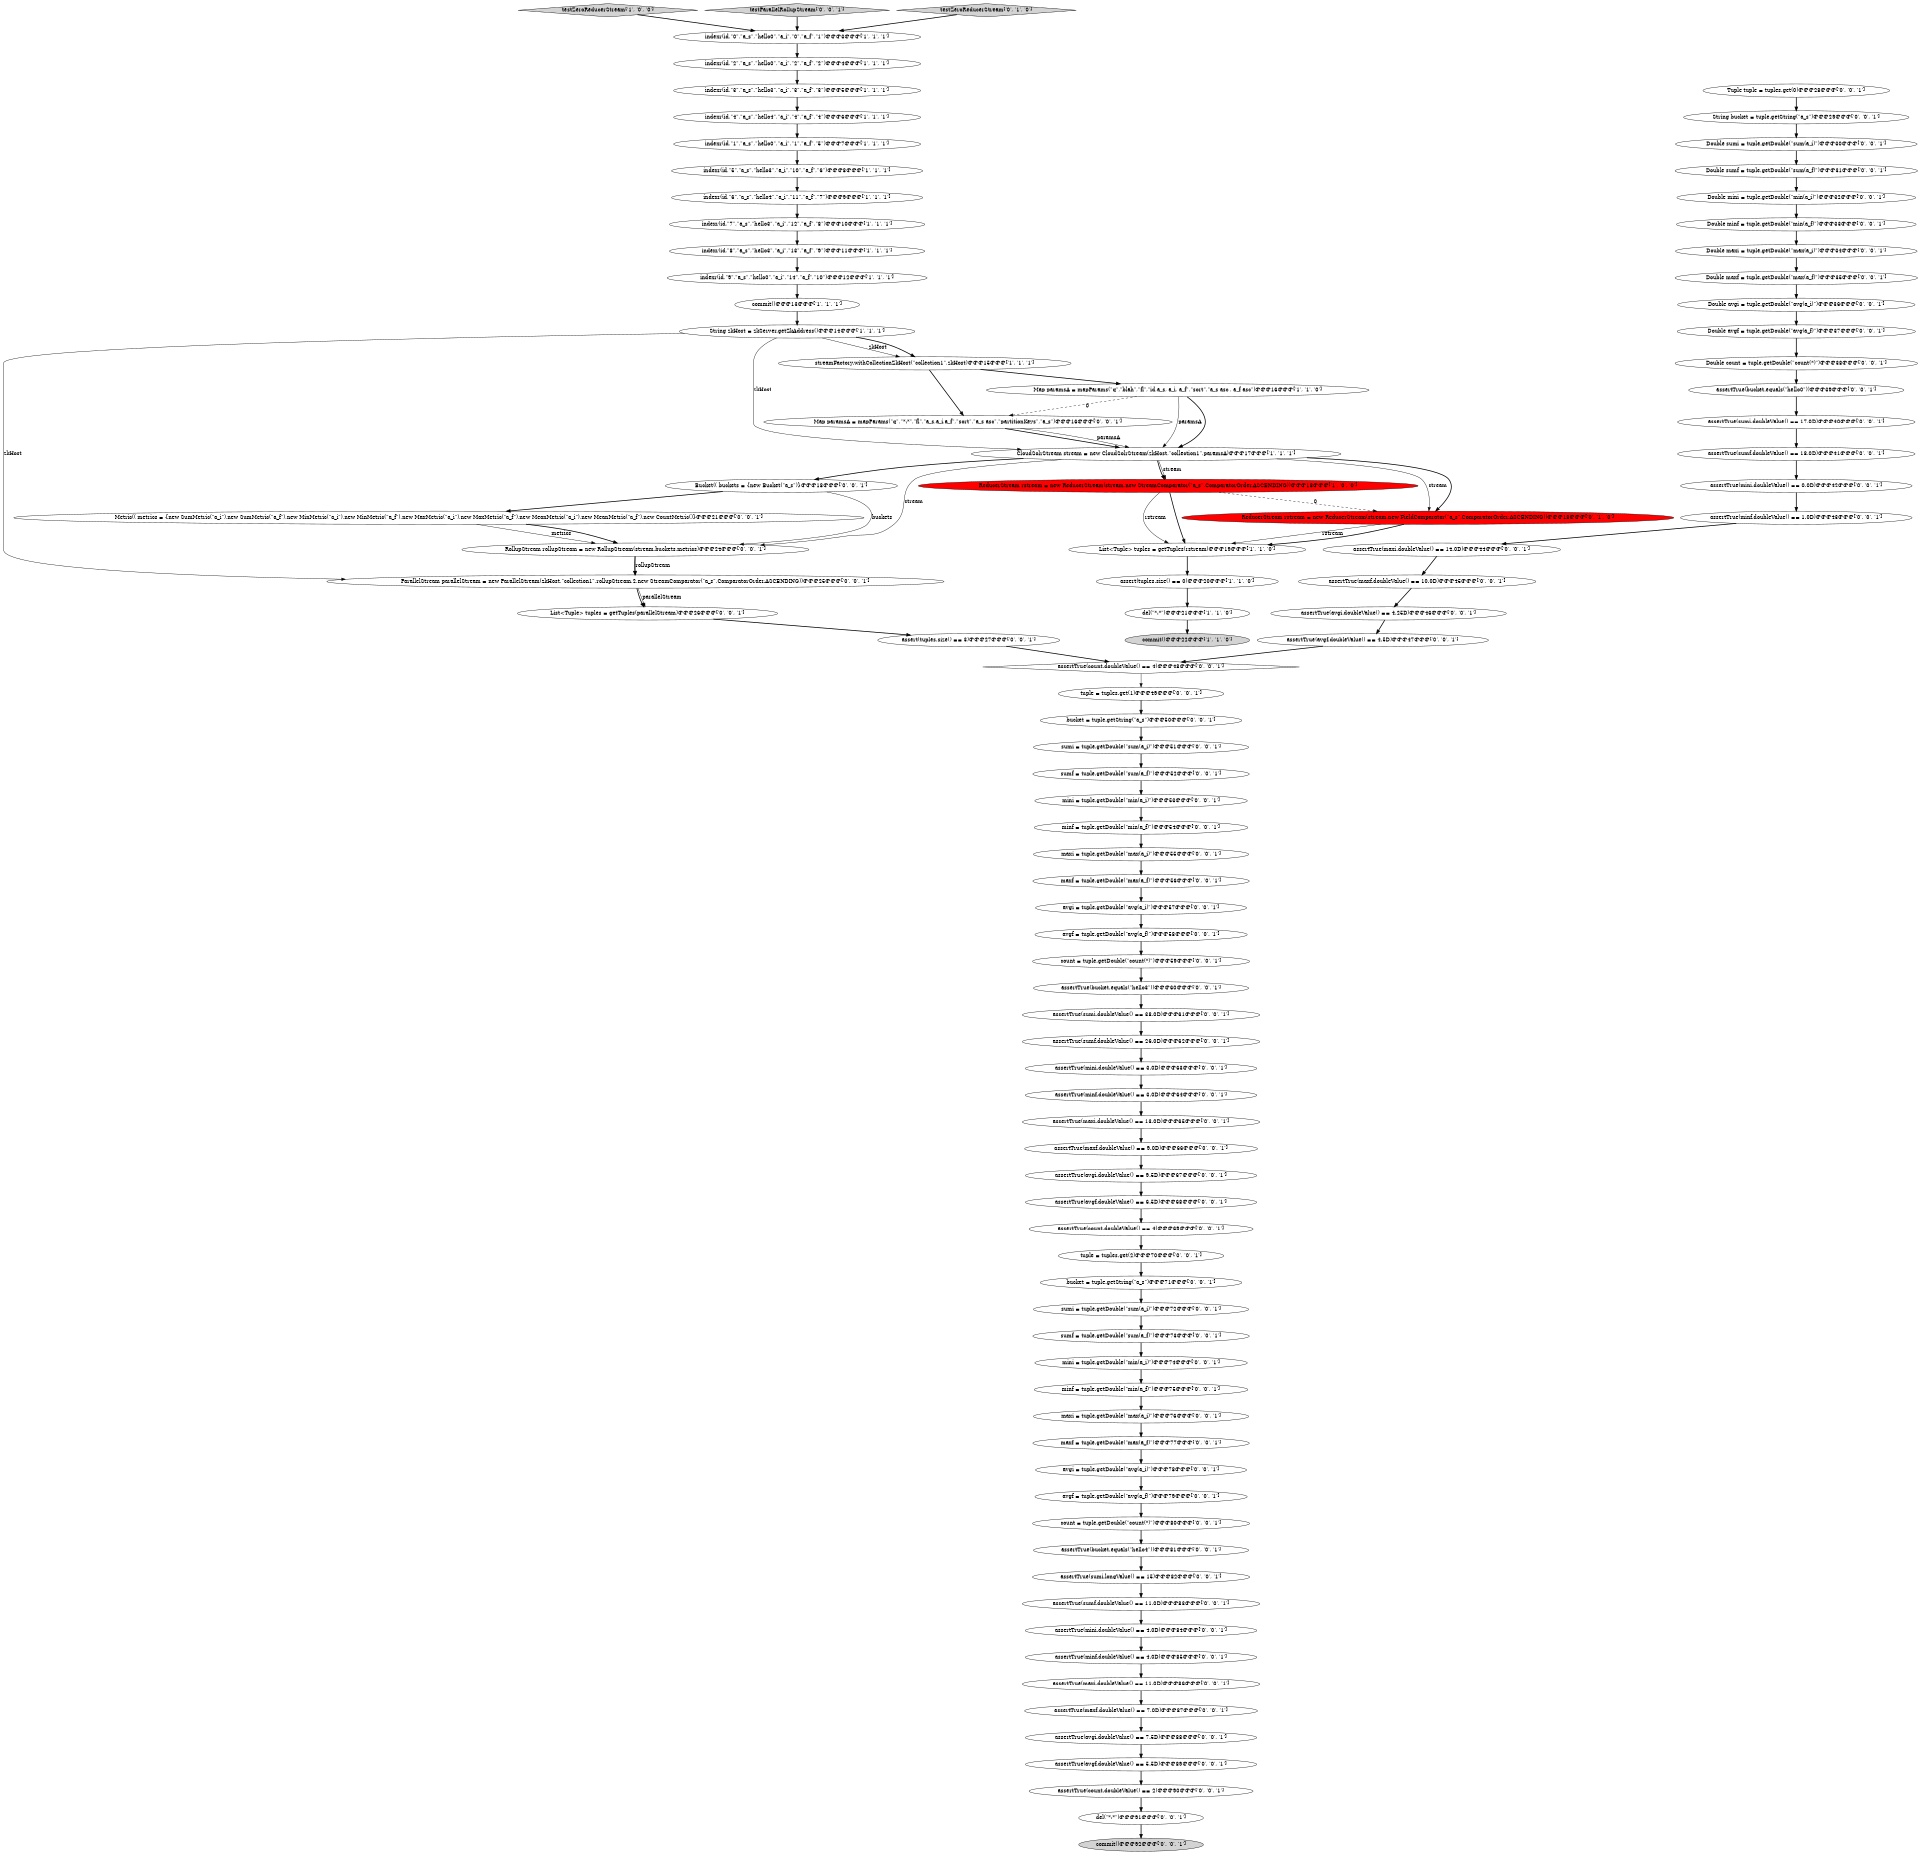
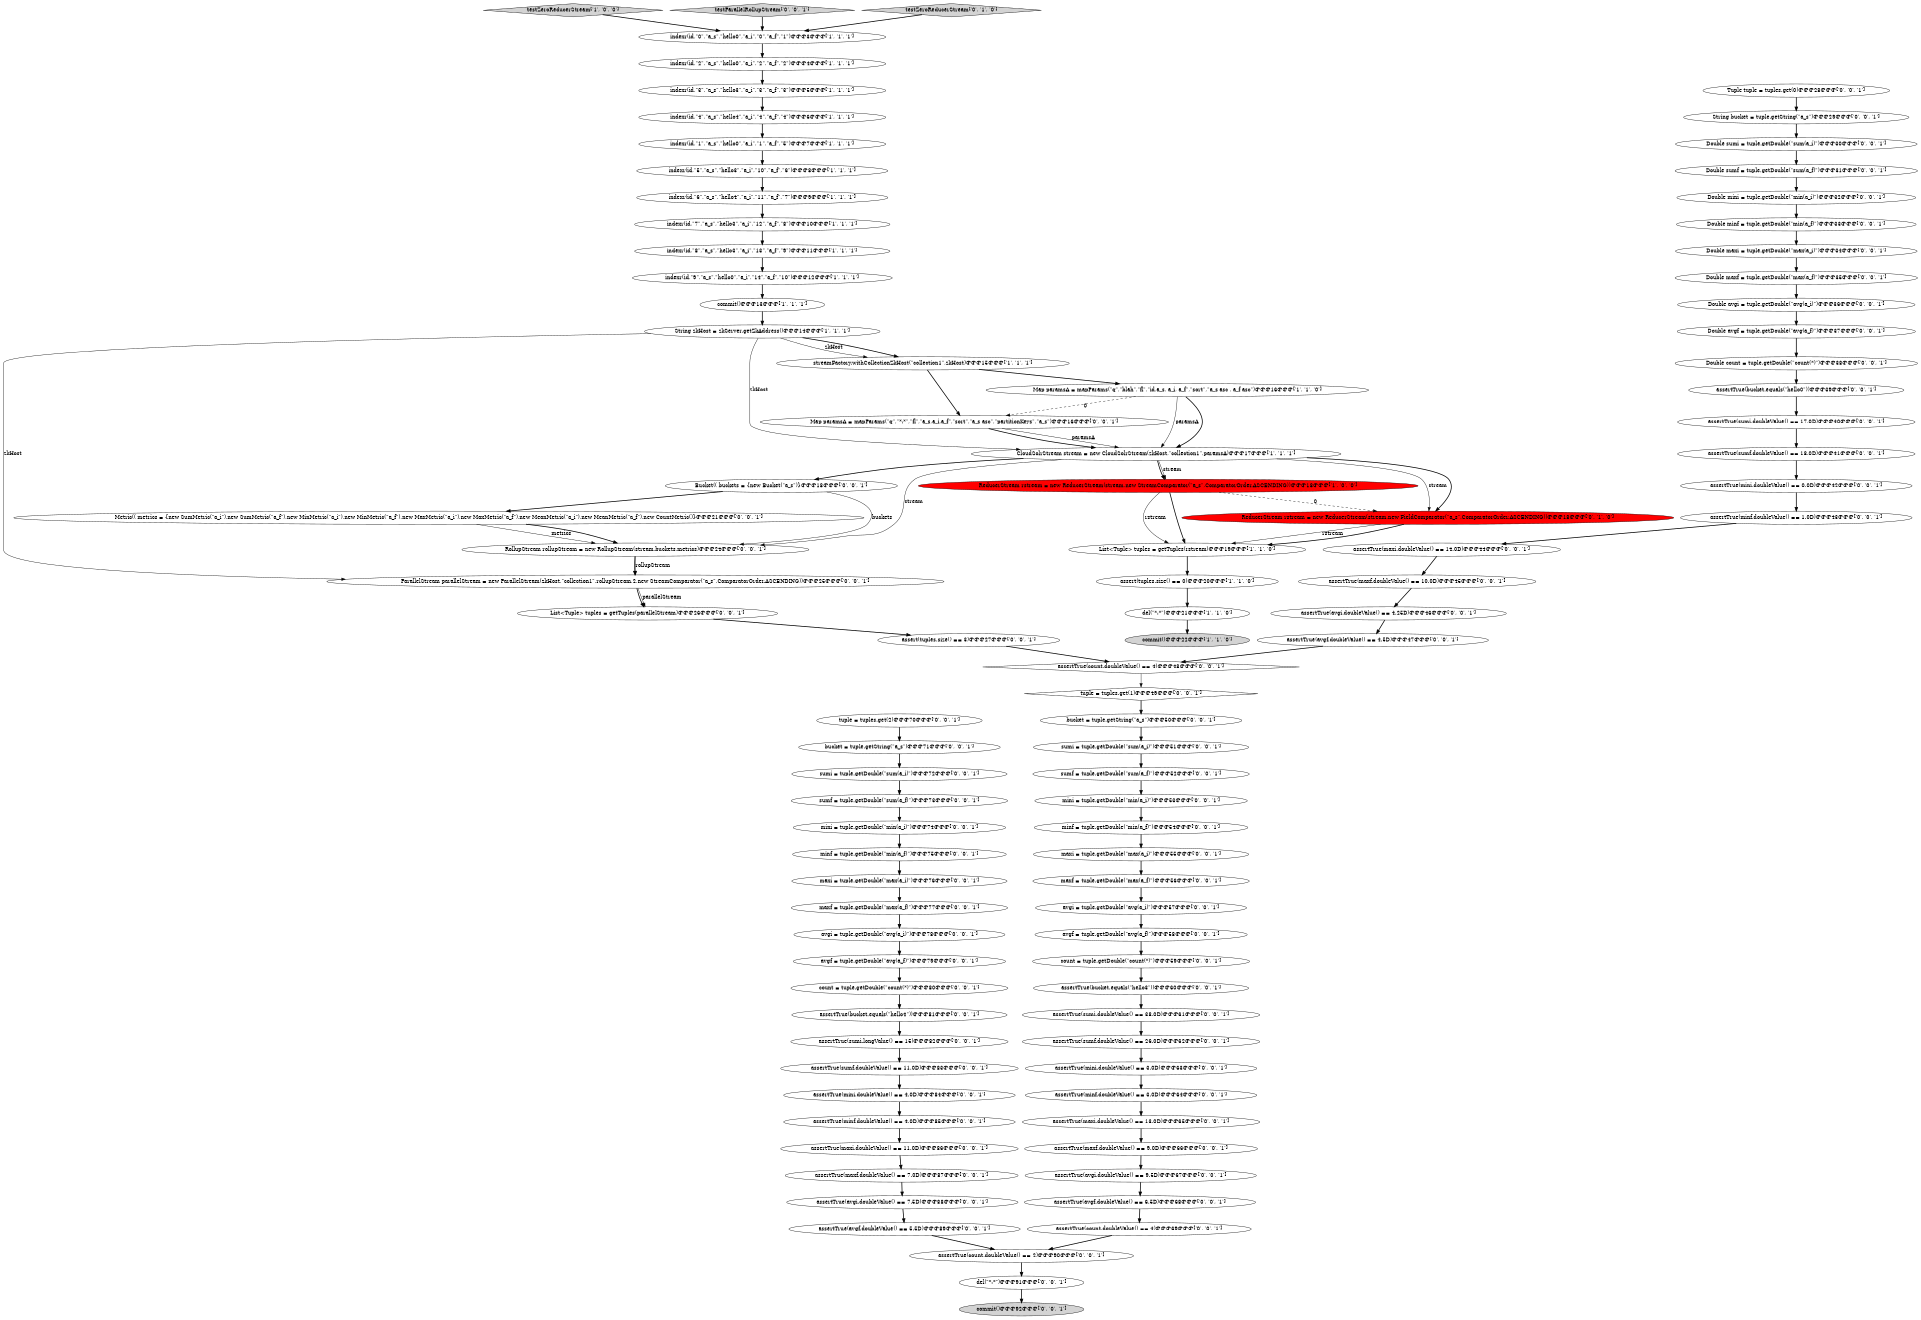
(1141, 694) -> (1141, 694)
(1141, 1241) -> (1082, 1242)
